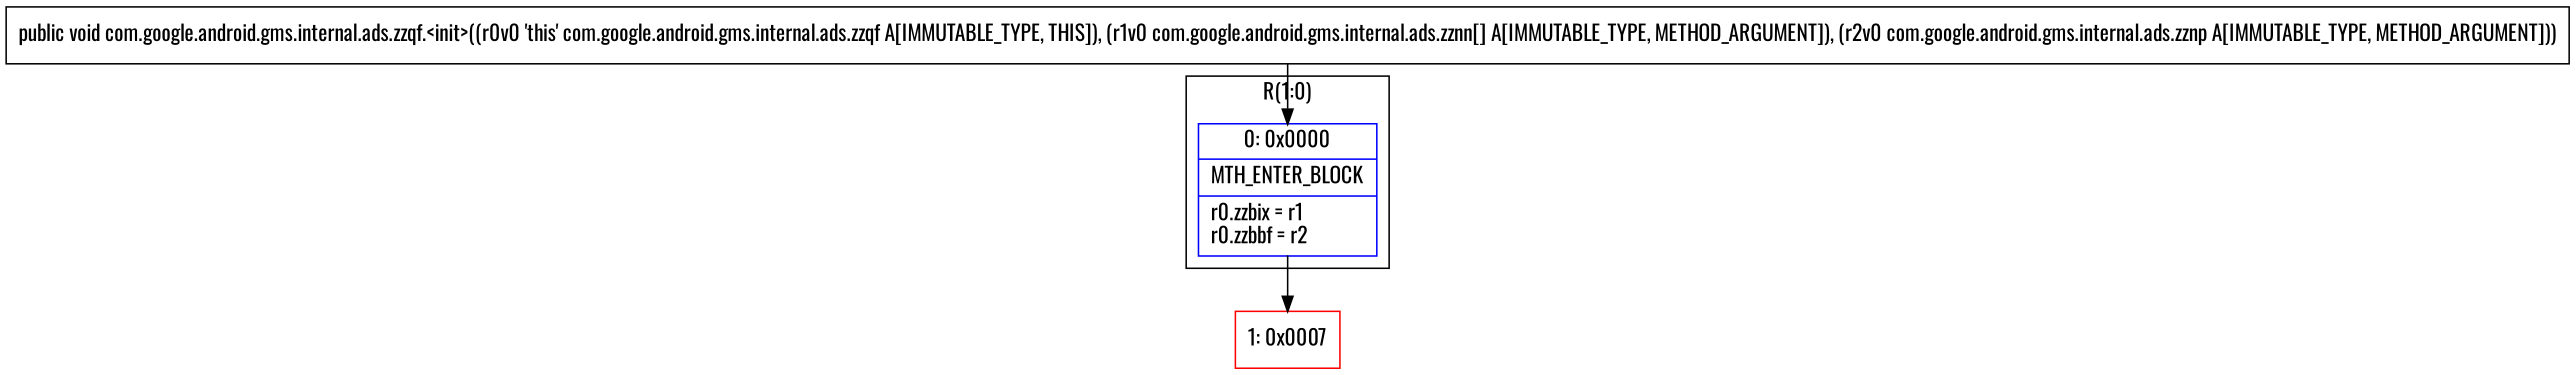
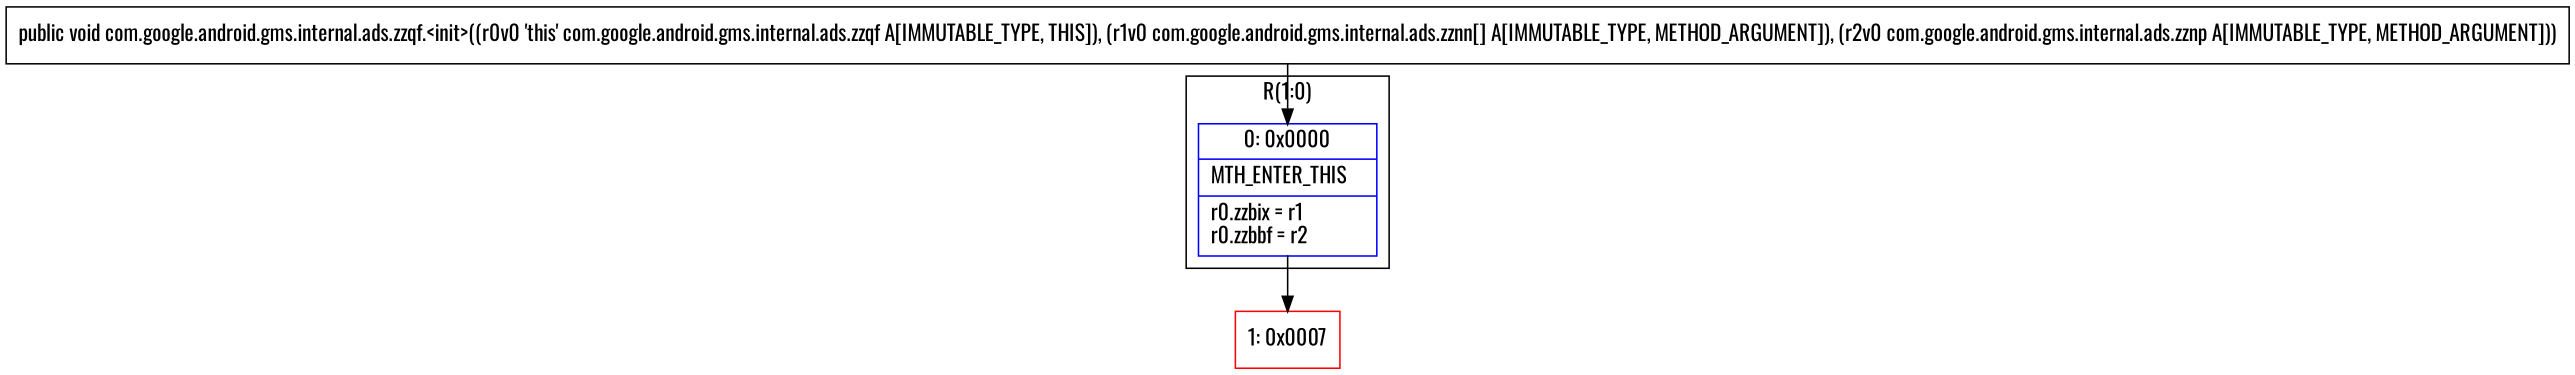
(1288, 177) -> (1279, 177)
